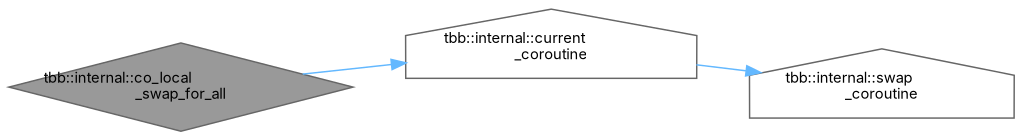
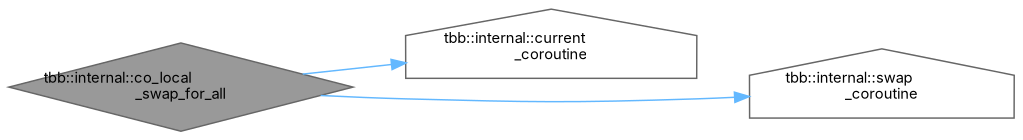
(721, 68) -> (527, 102)
